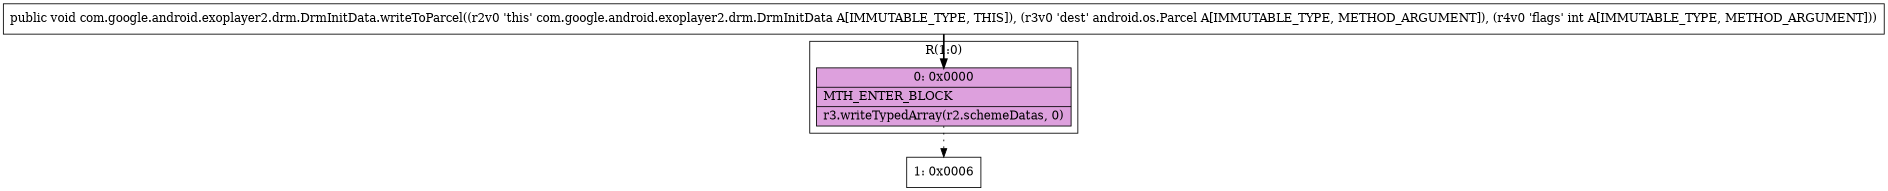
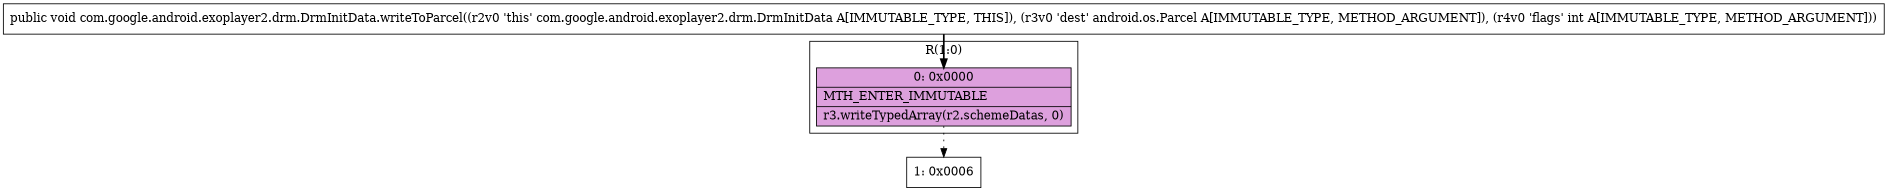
(888, 97) -> (906, 97)
